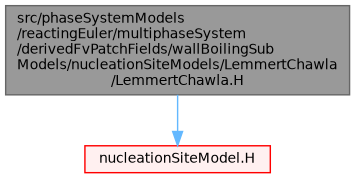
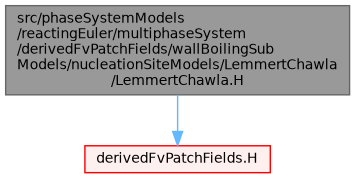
(178, 159) -> (178, 159)
